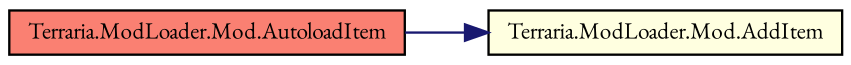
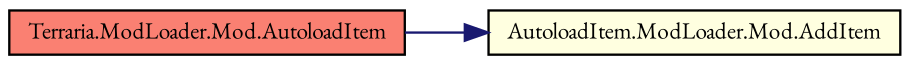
(665, 33) -> (694, 33)
